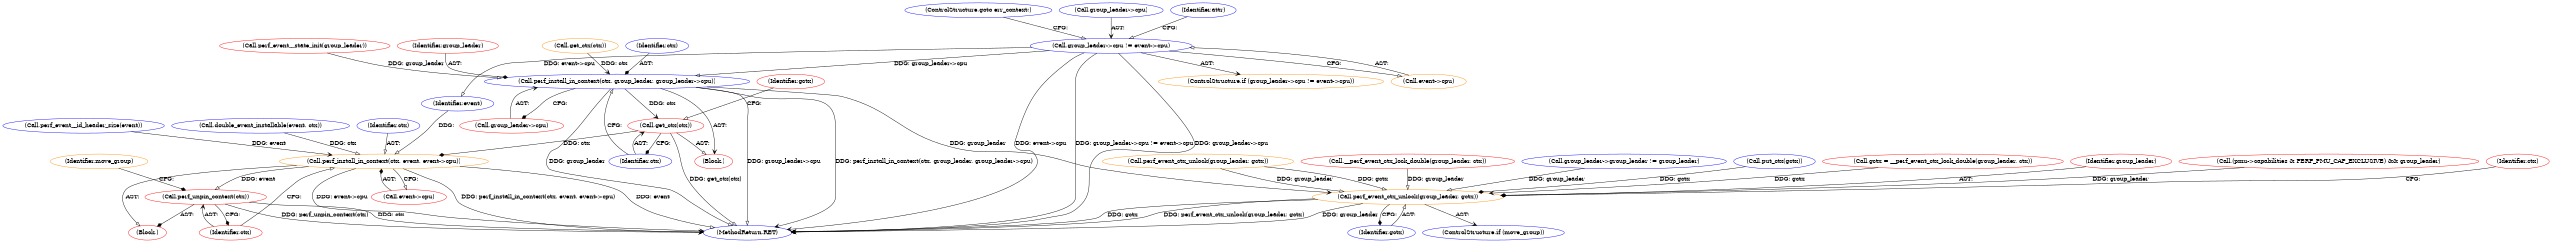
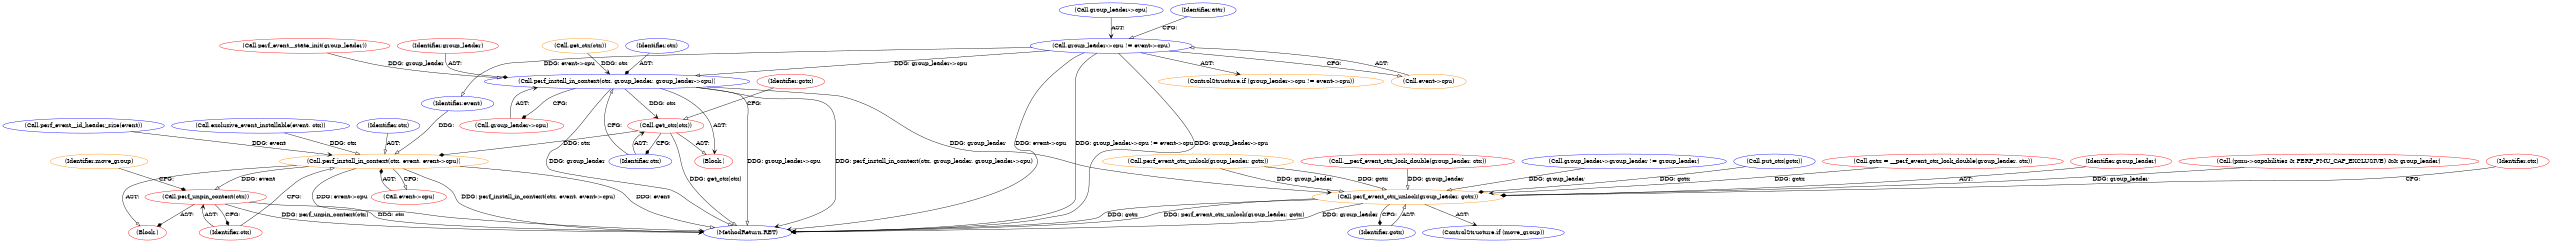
(978, 10) -> none
(261, 126) -> (261, 126)
